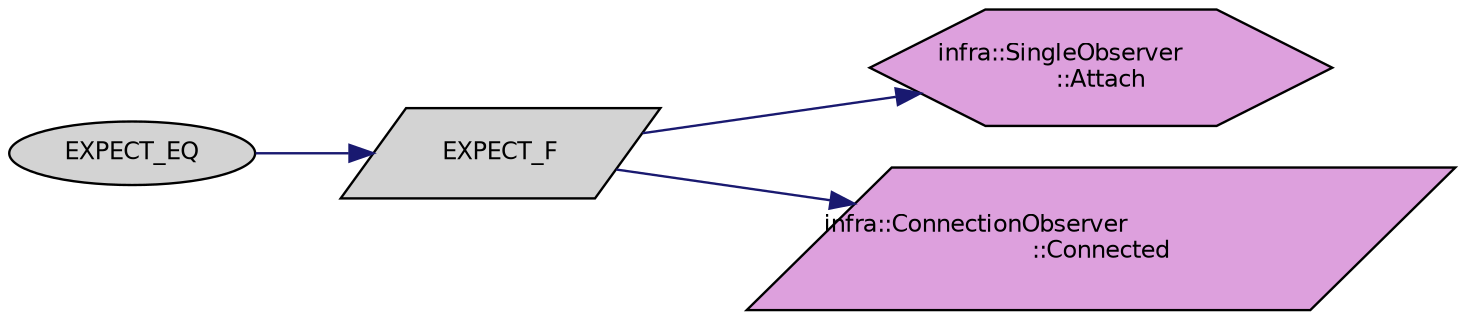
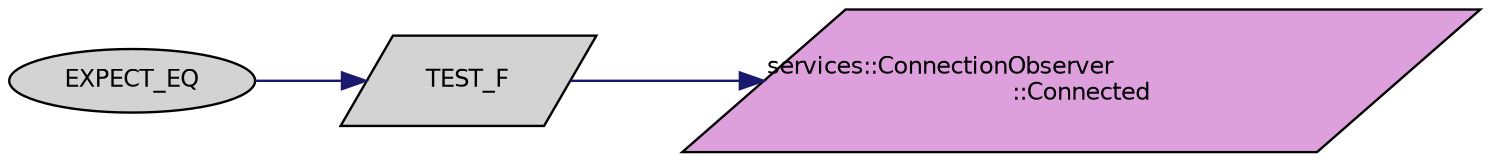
(1101, 68) -> none
(501, 153) -> (469, 81)
(1101, 239) -> (1081, 81)
